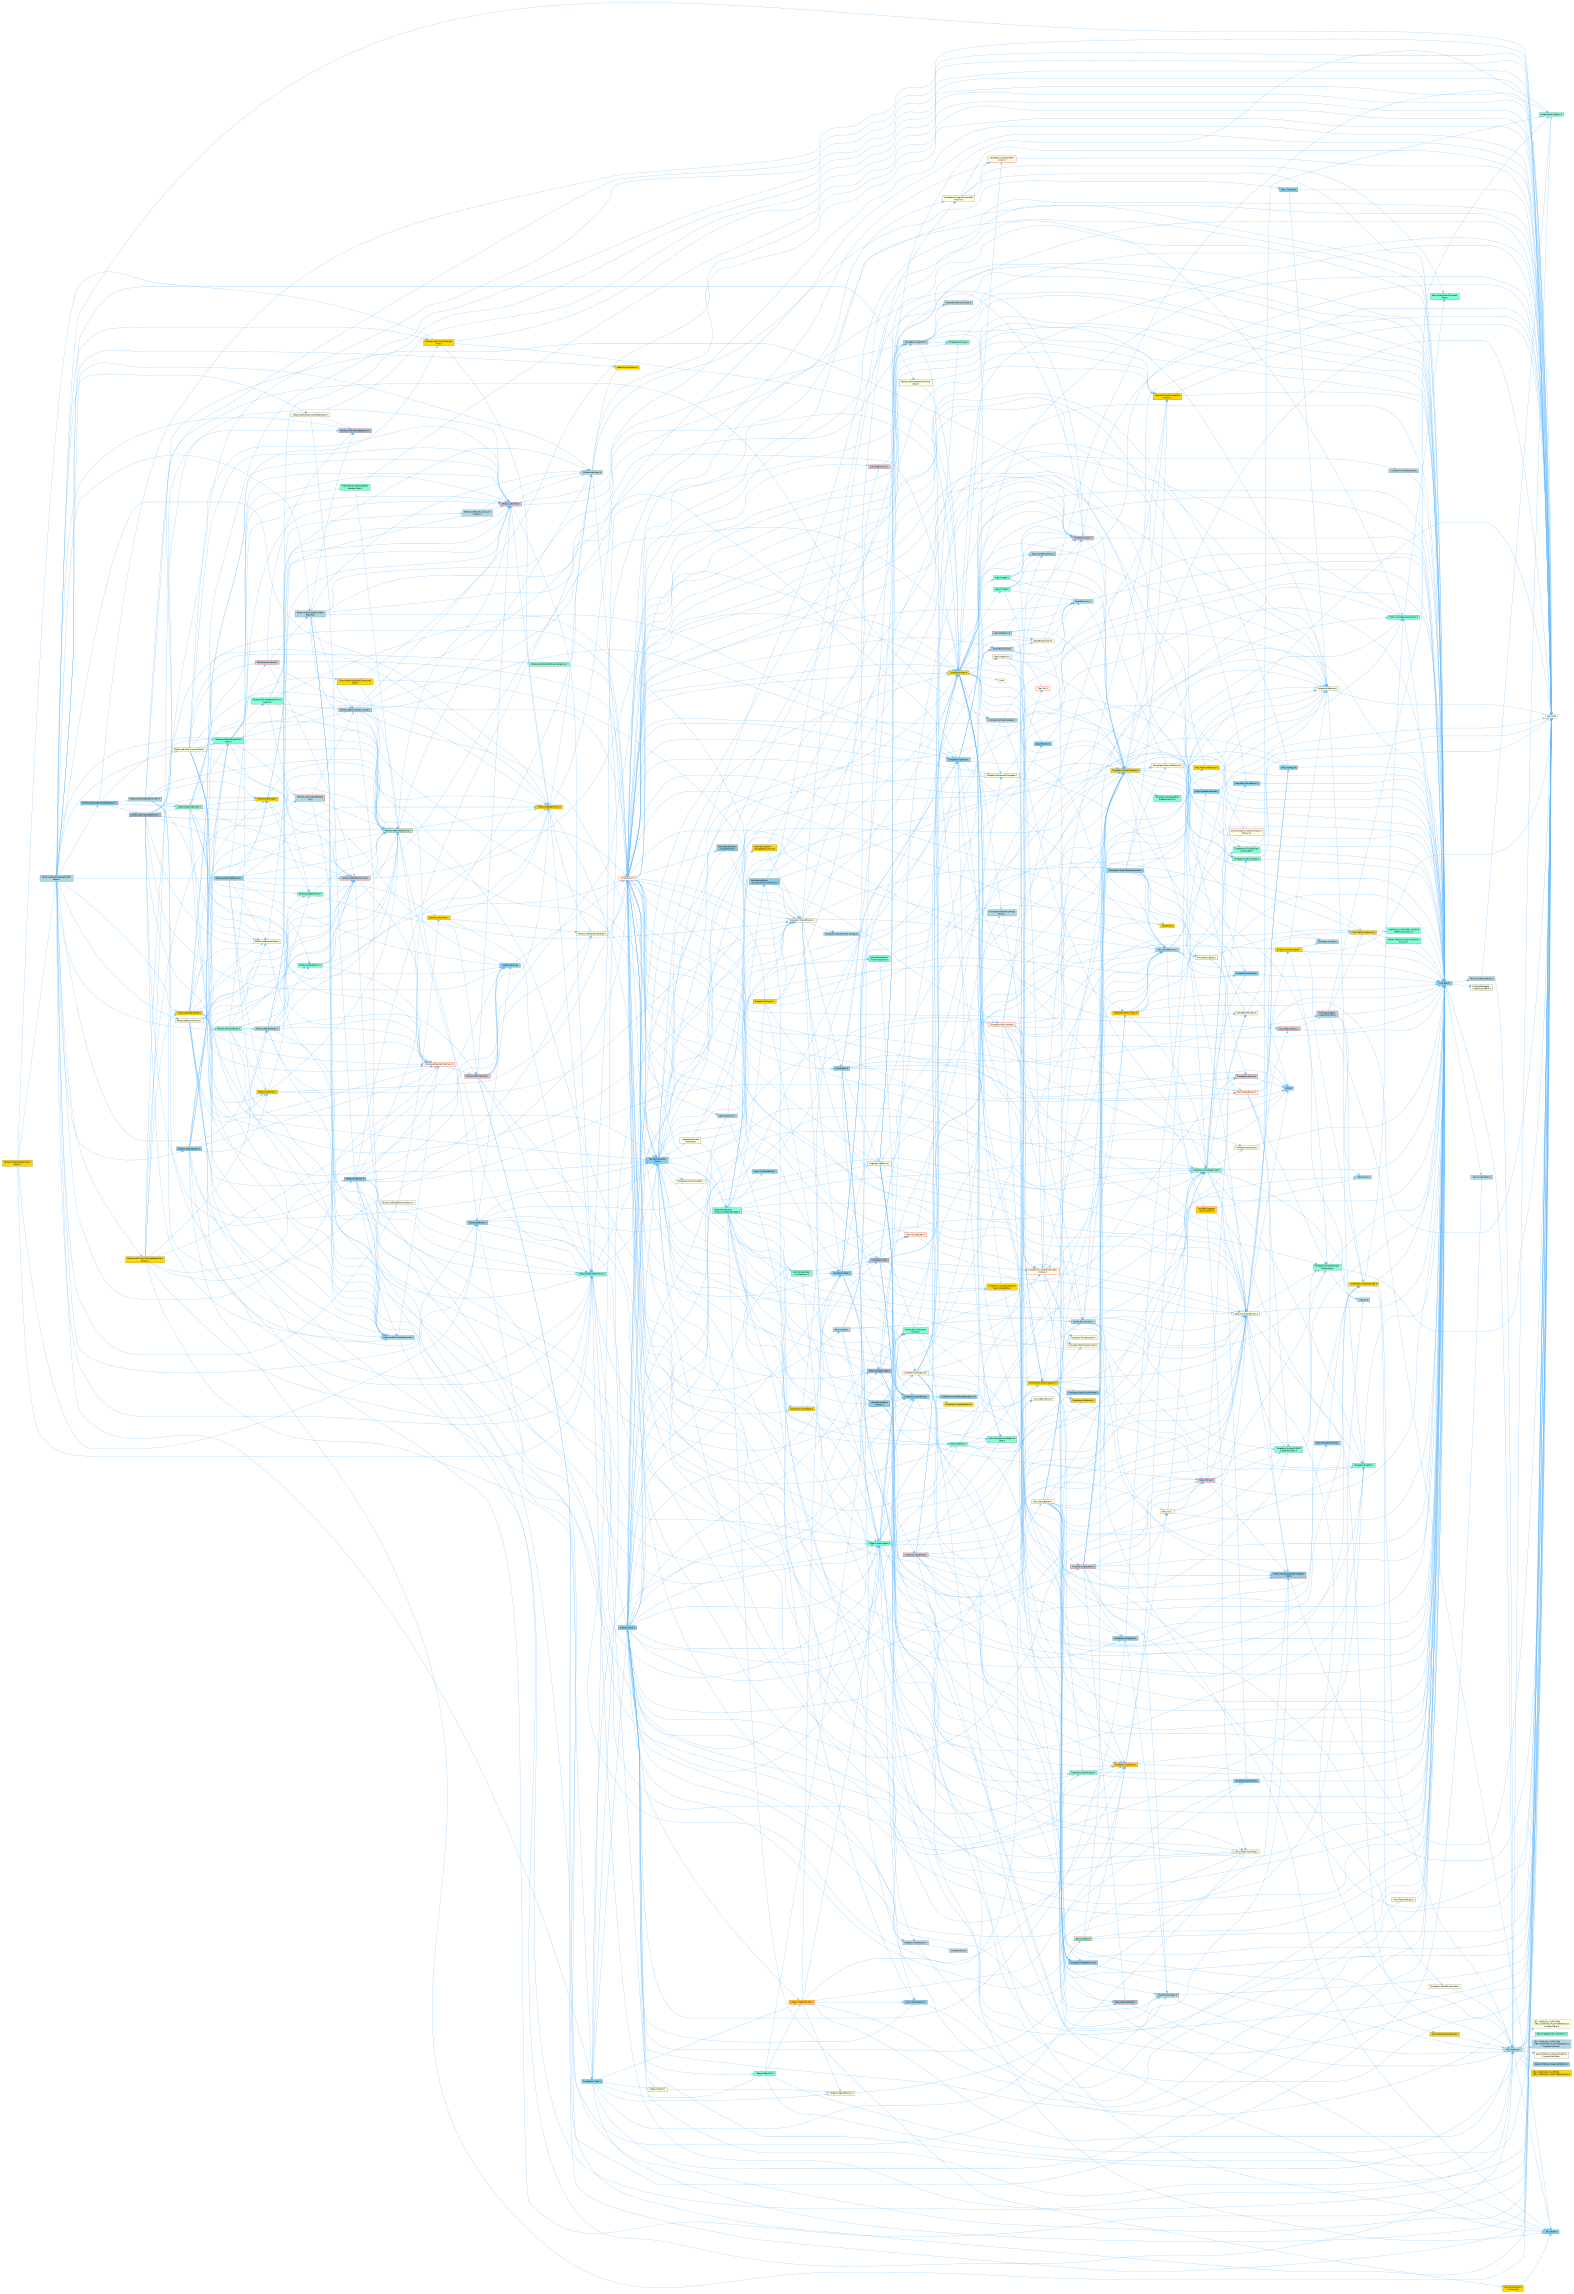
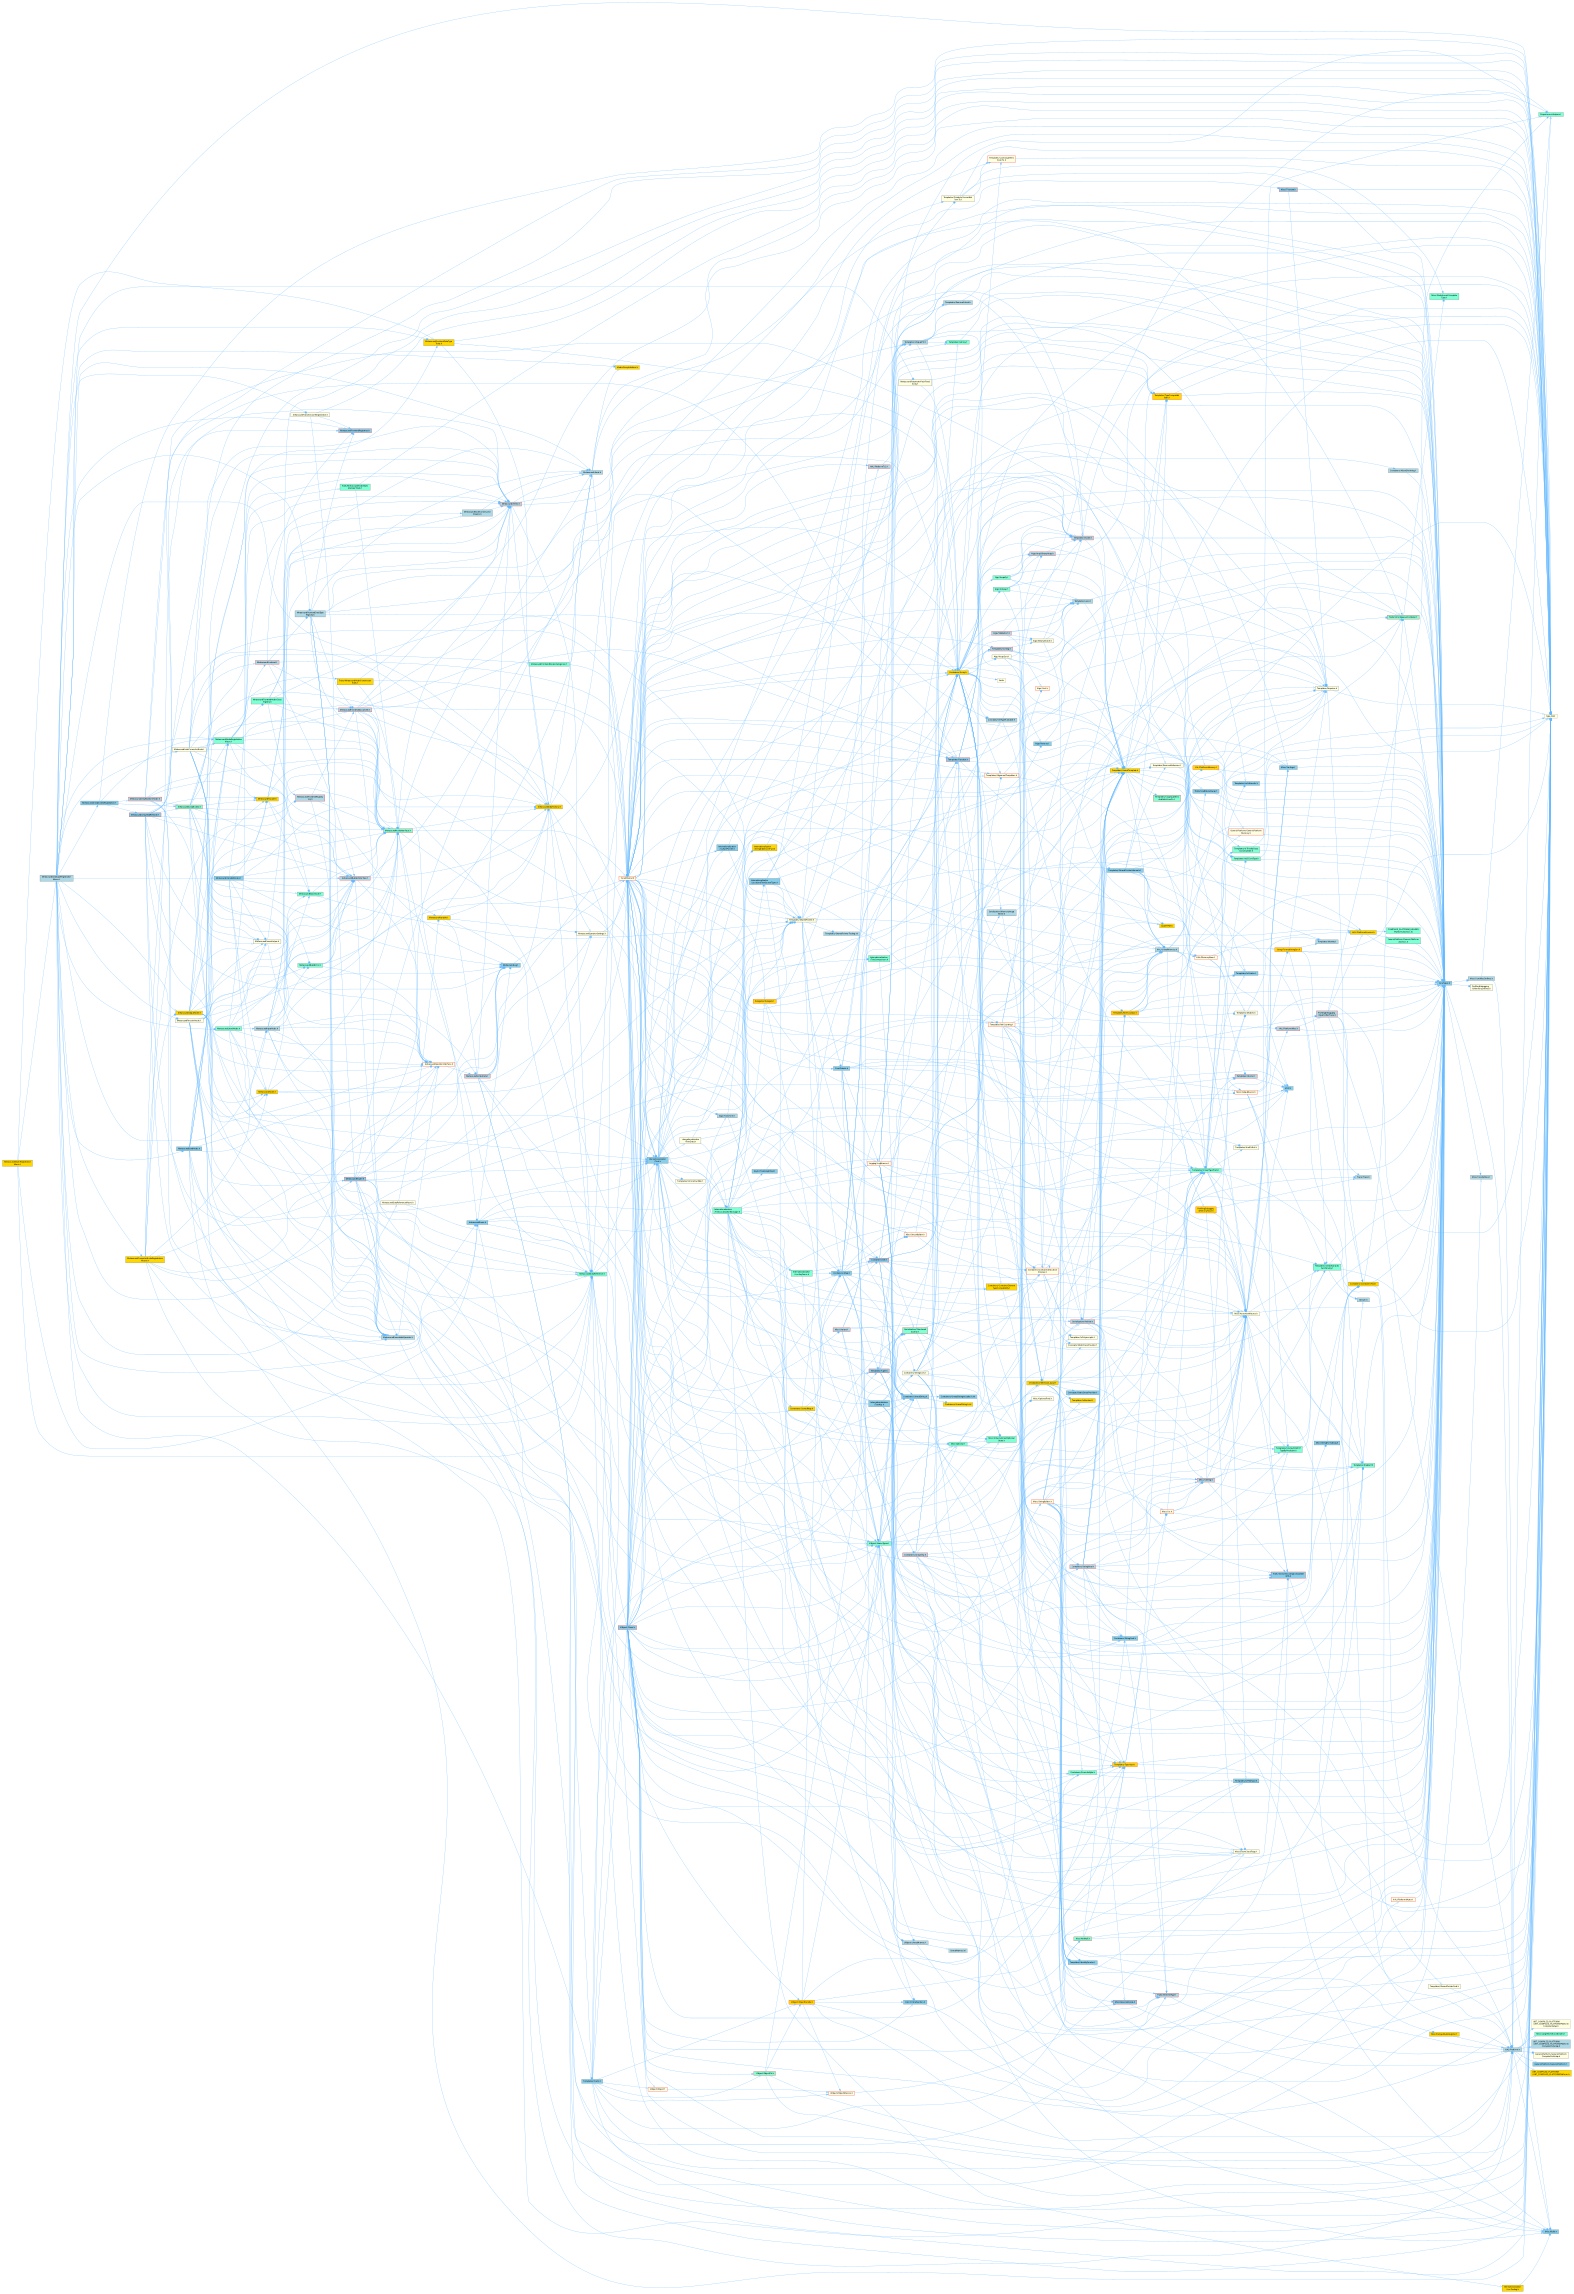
(1167, 397) -> (1167, 396)
(879, 1371) -> (879, 1371)
